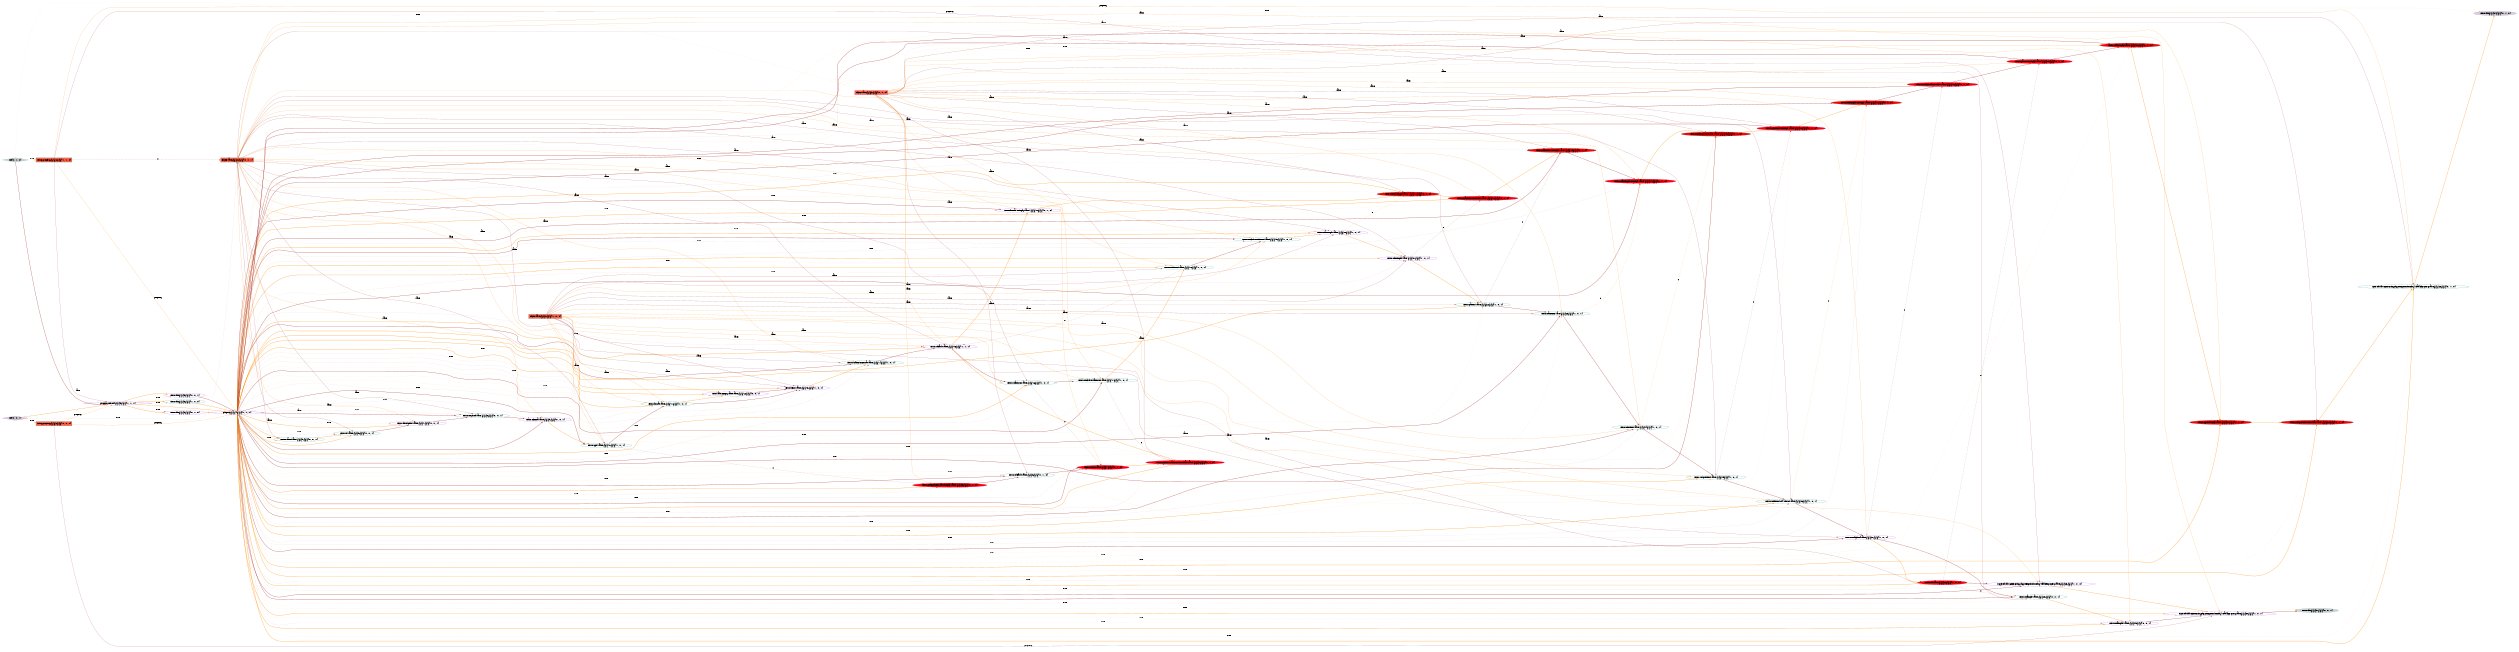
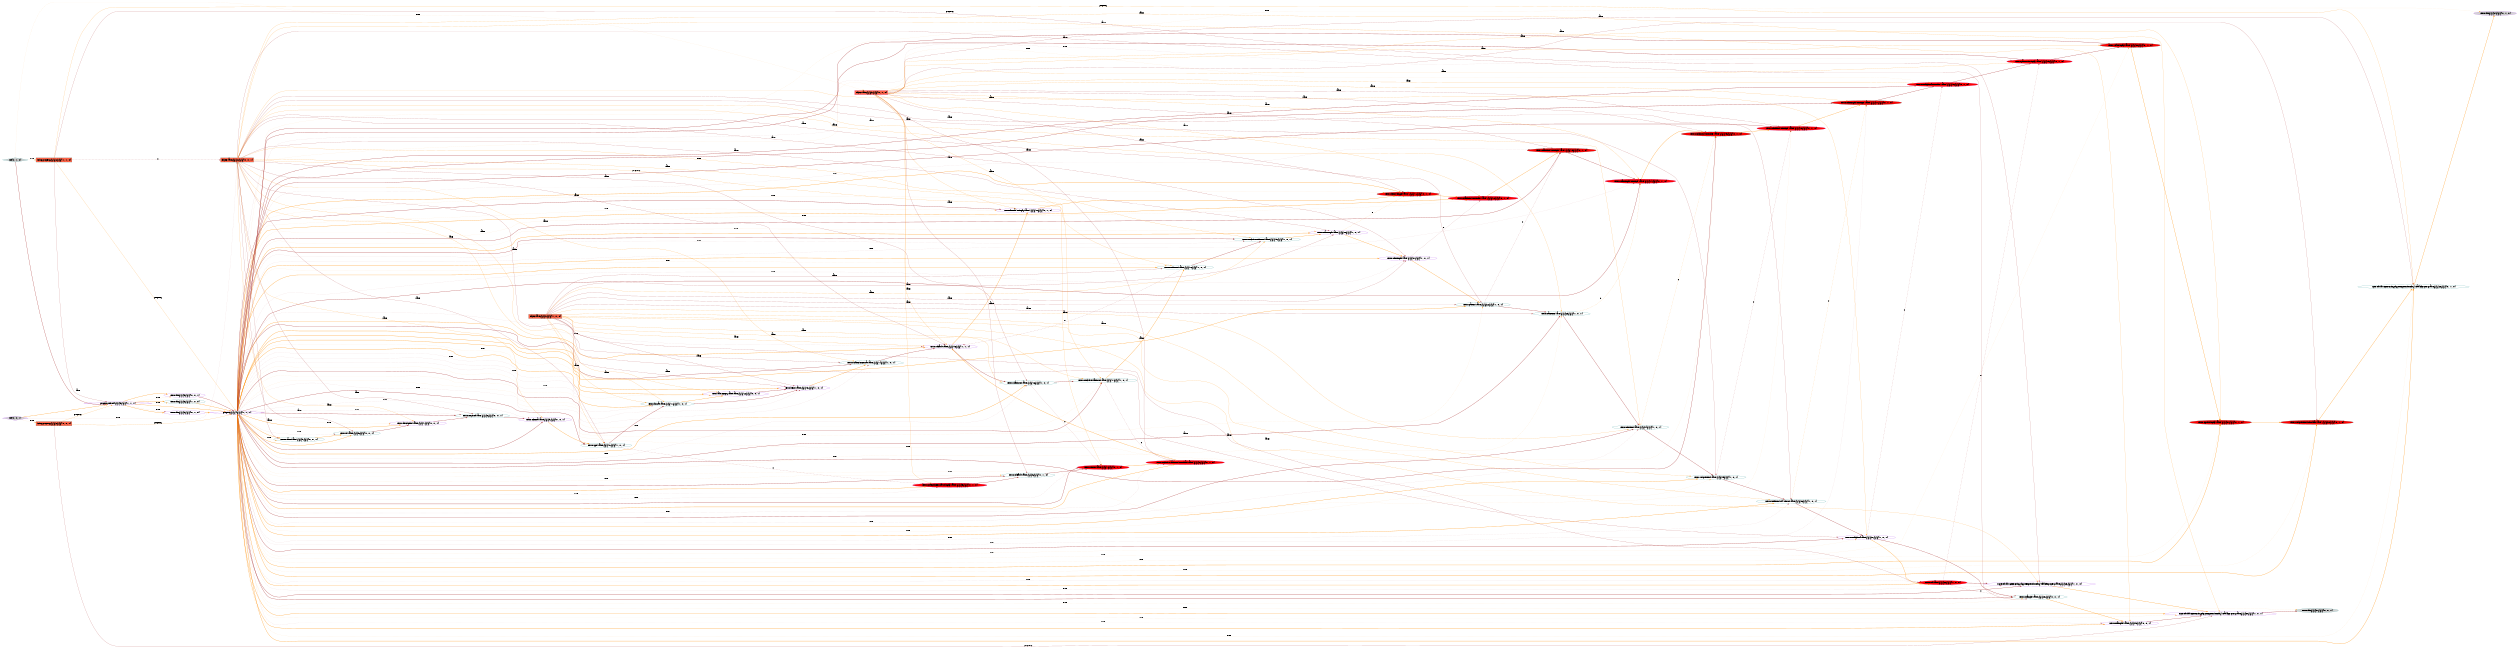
(636, 170) -> (636, 170)
